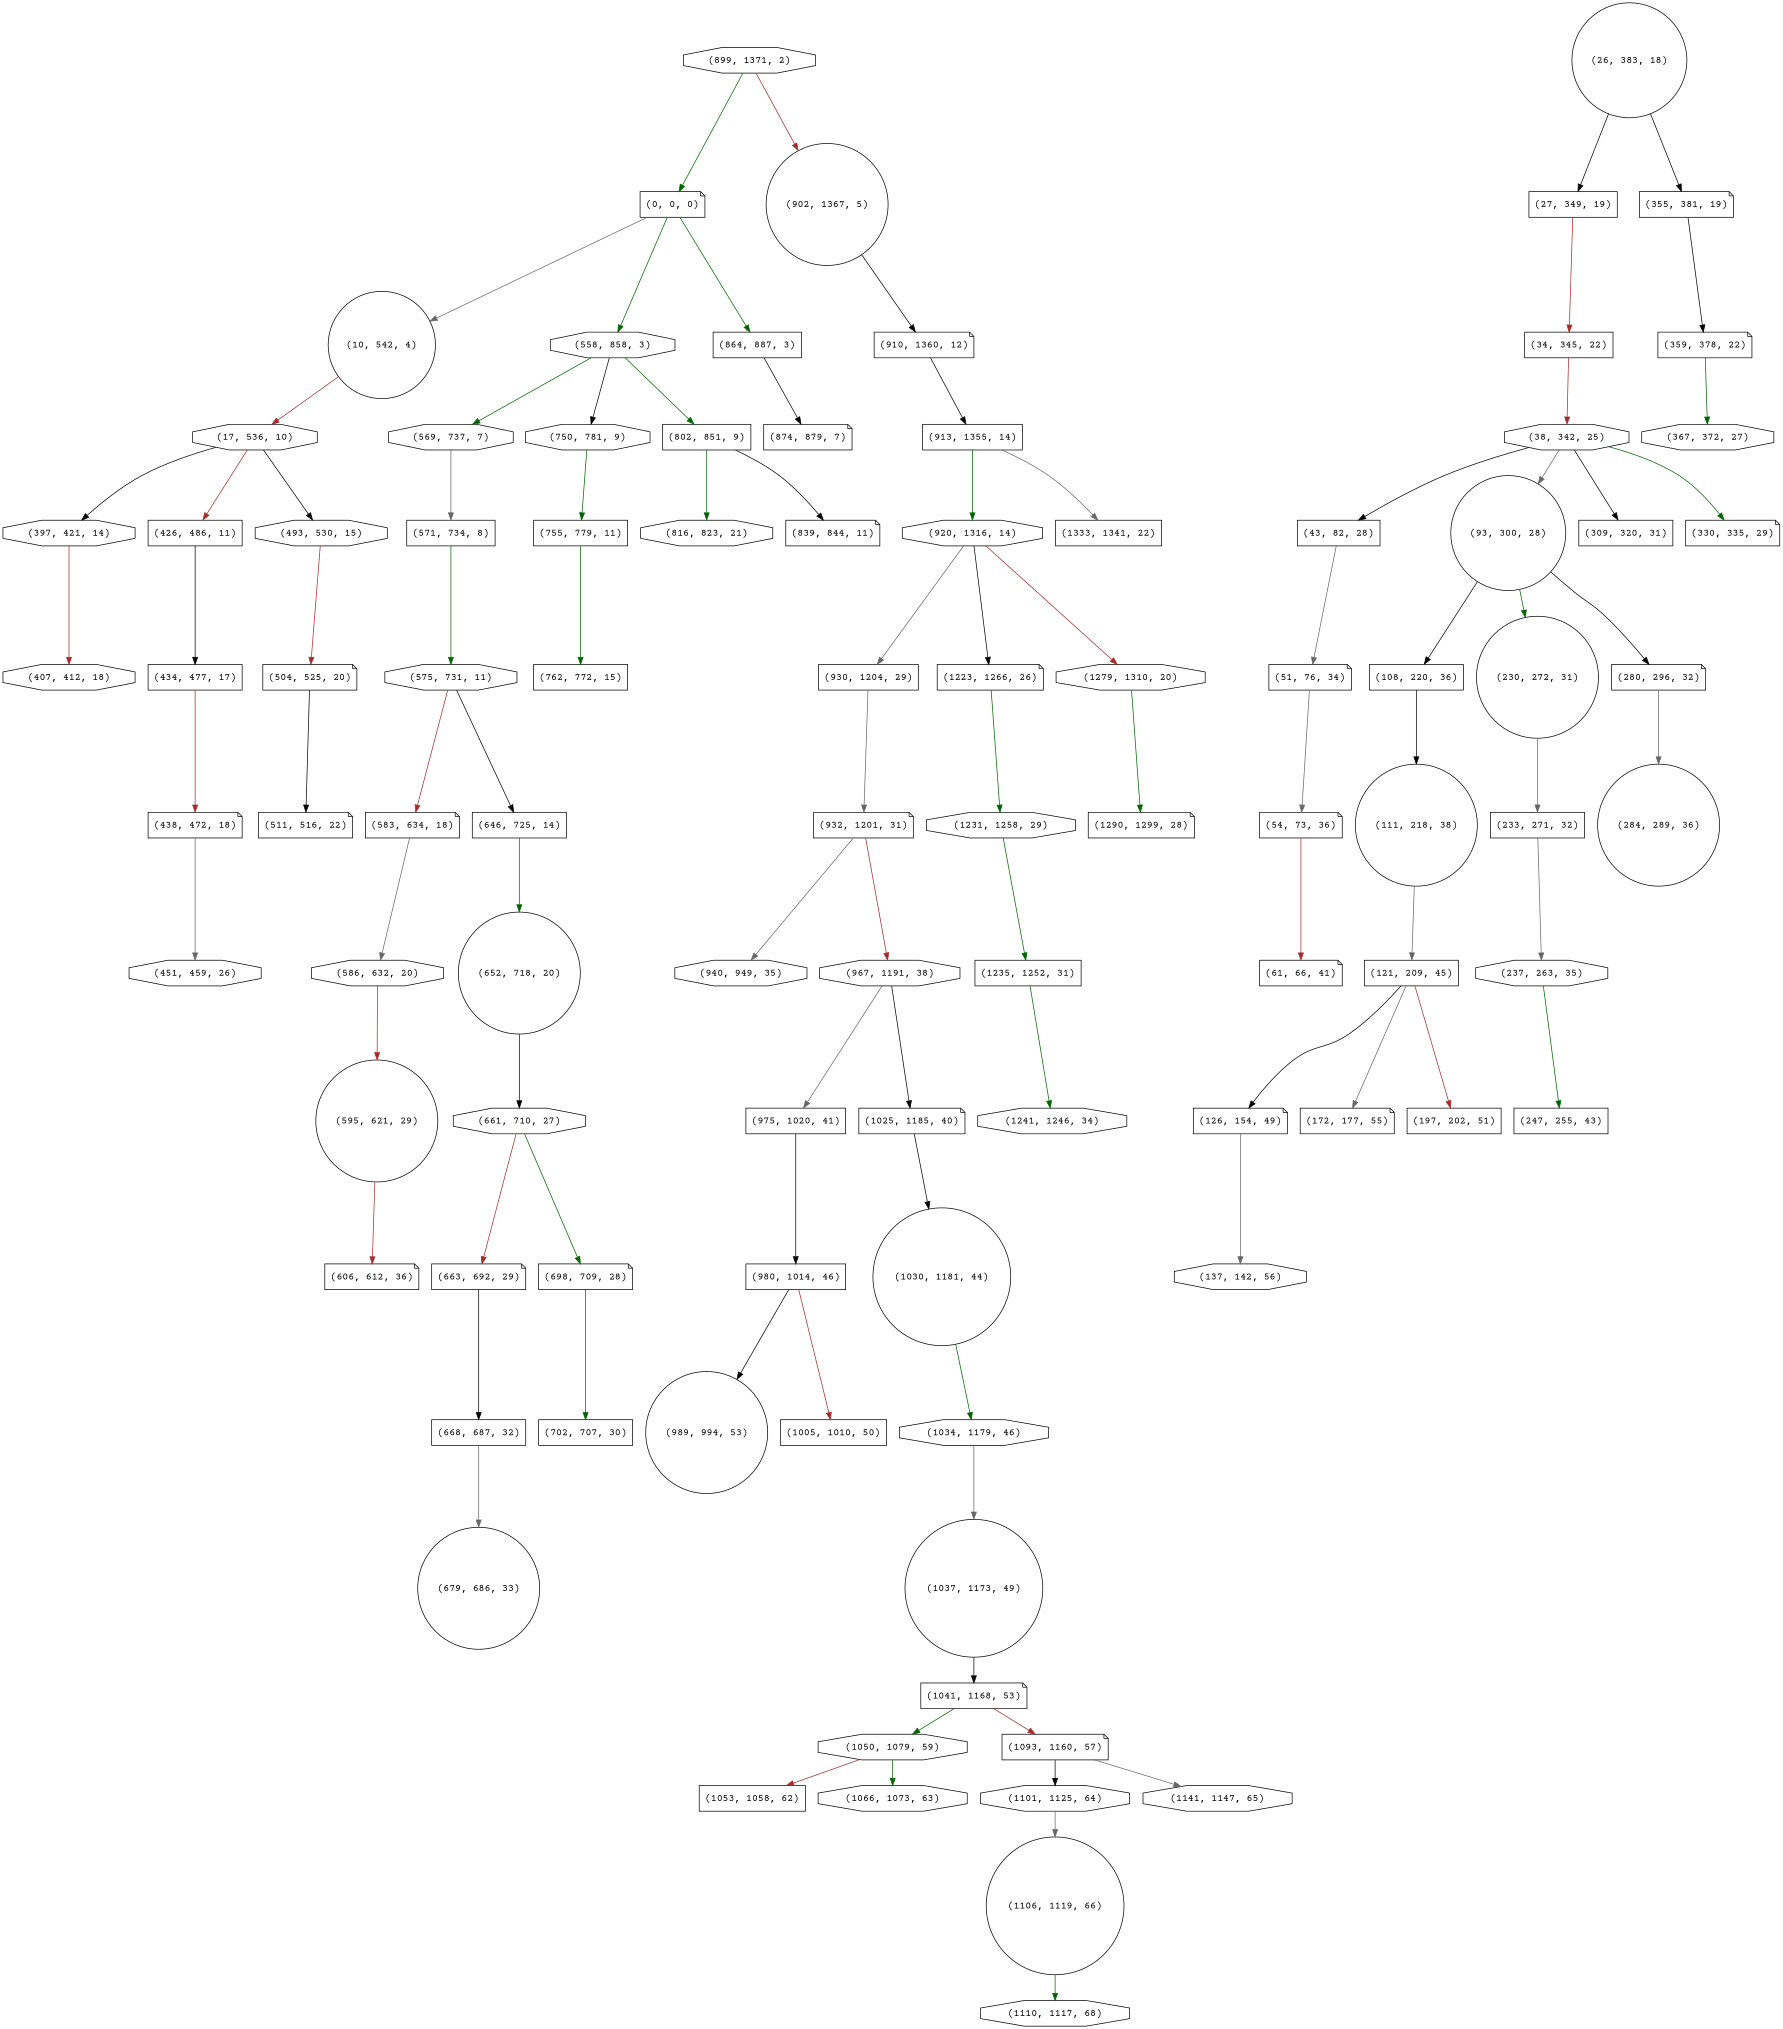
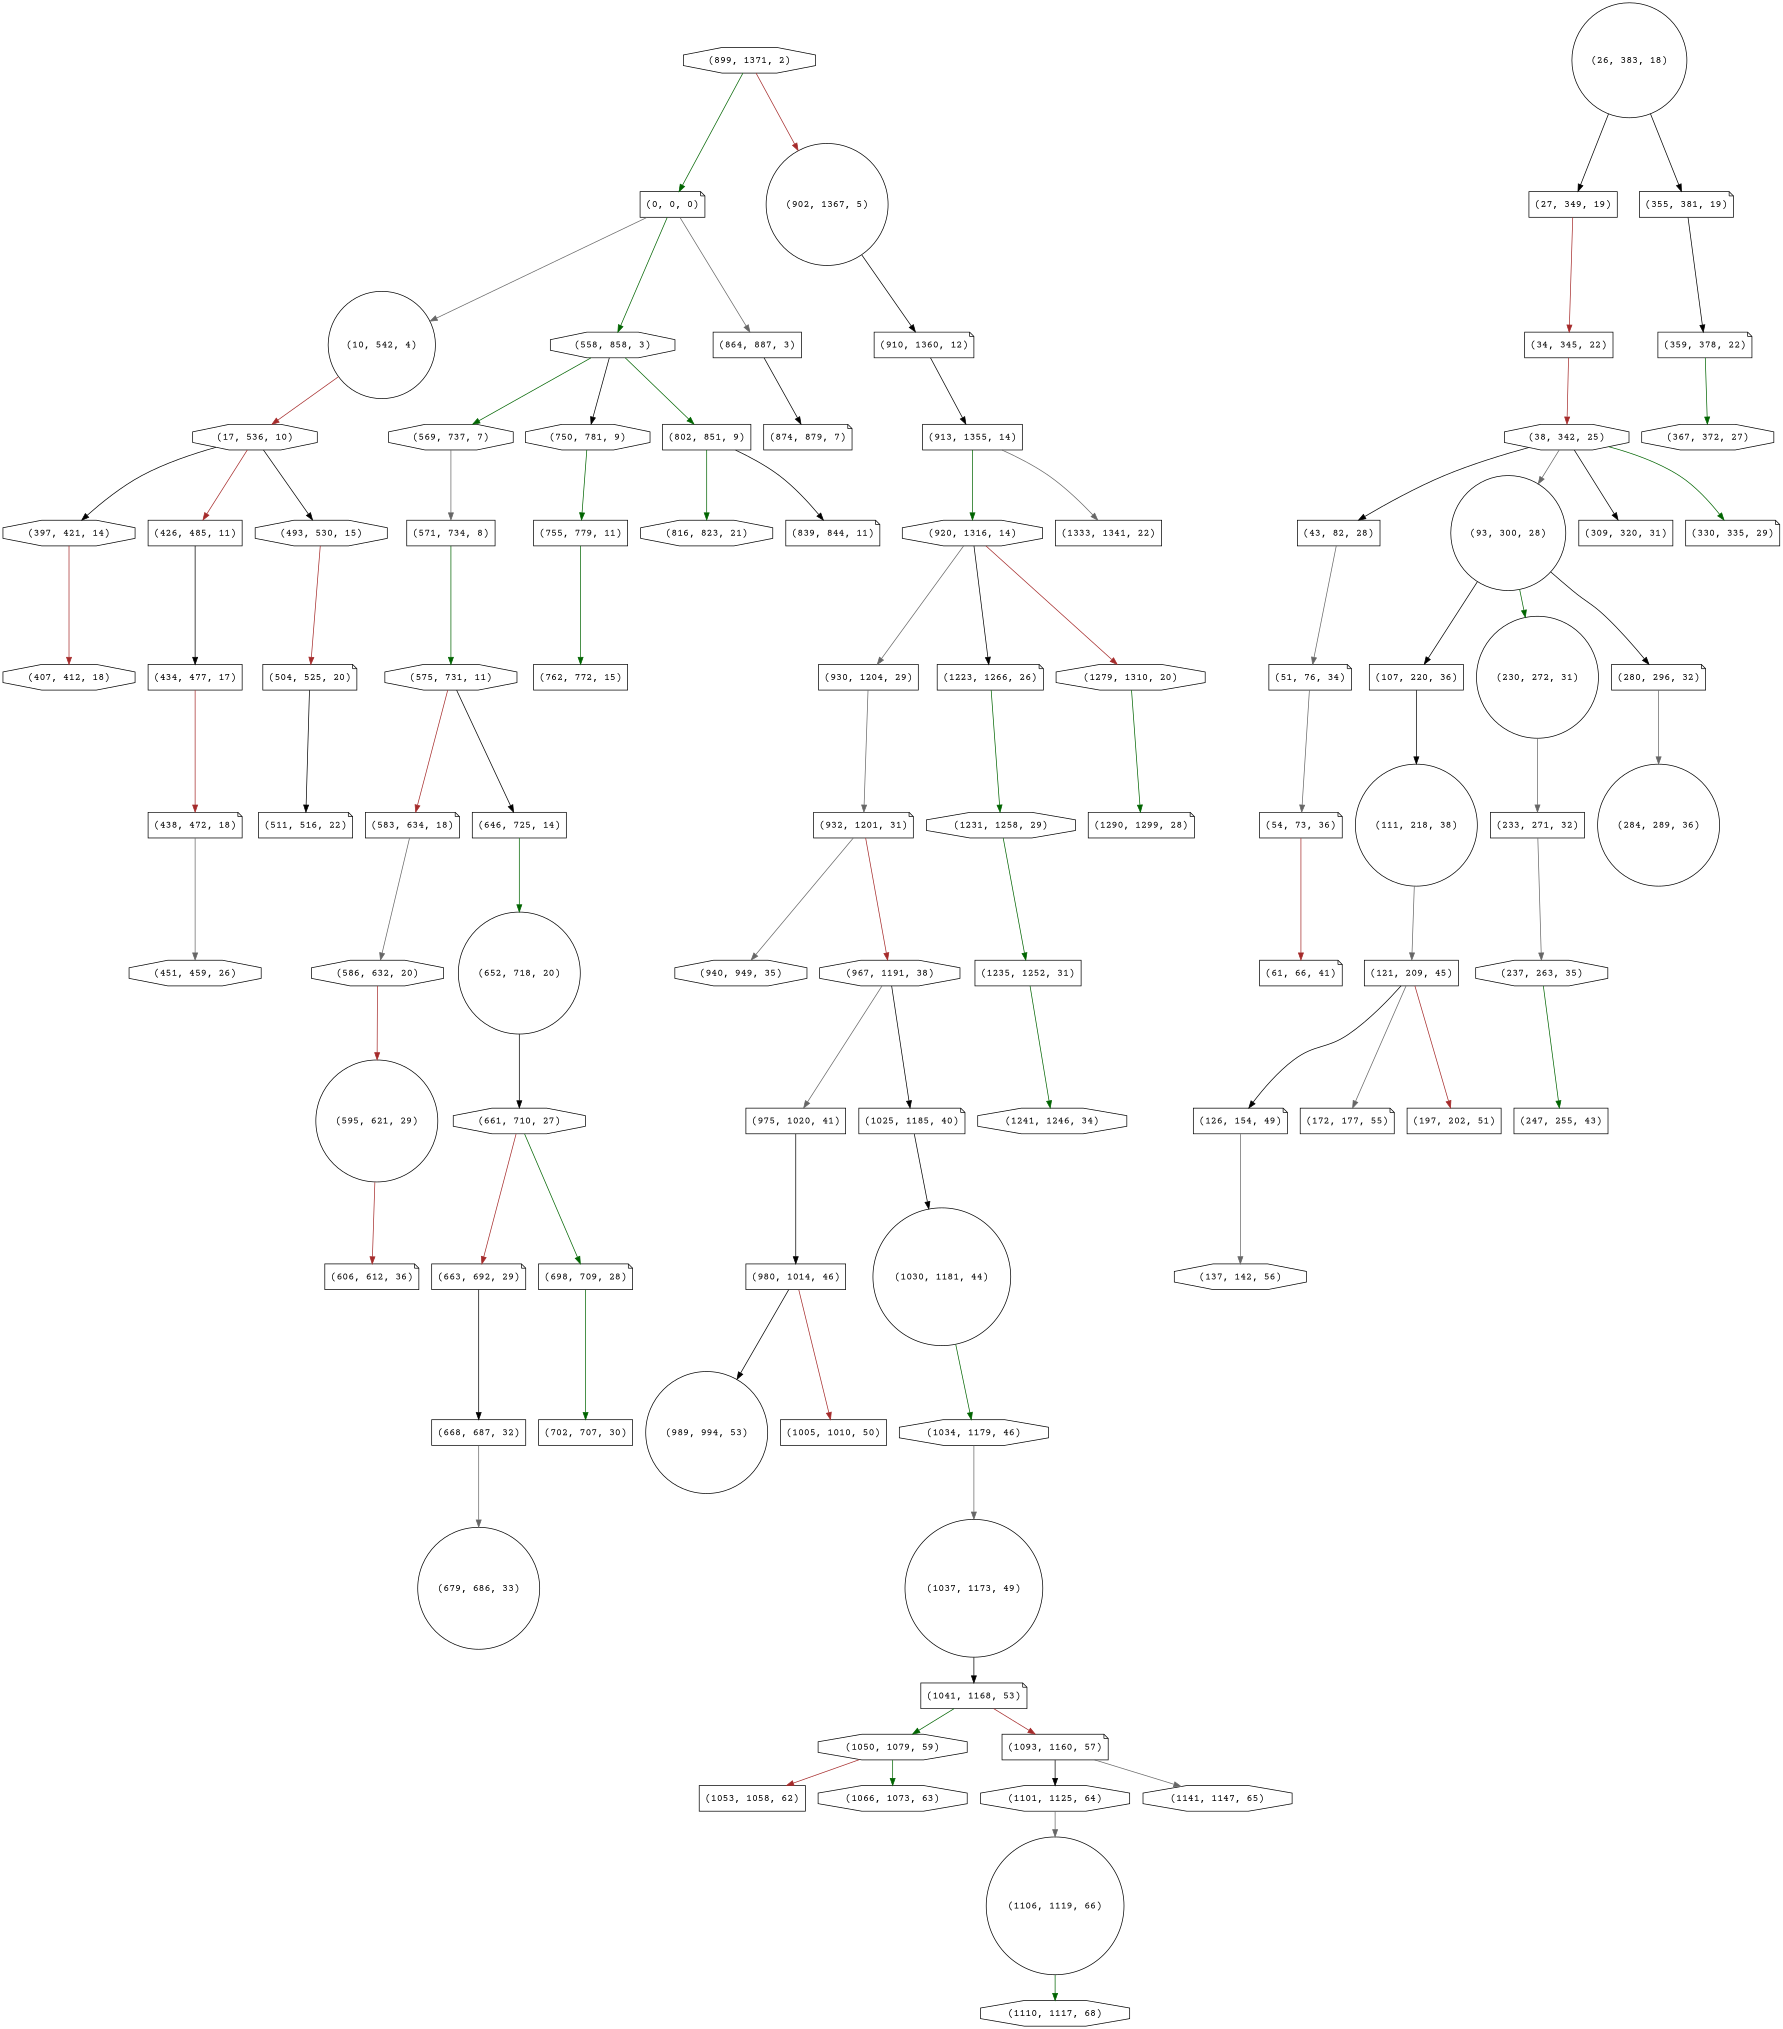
(713, 272) -> (713, 272)
(195, 533) -> (195, 533)
(1416, 677) -> (1416, 677)
